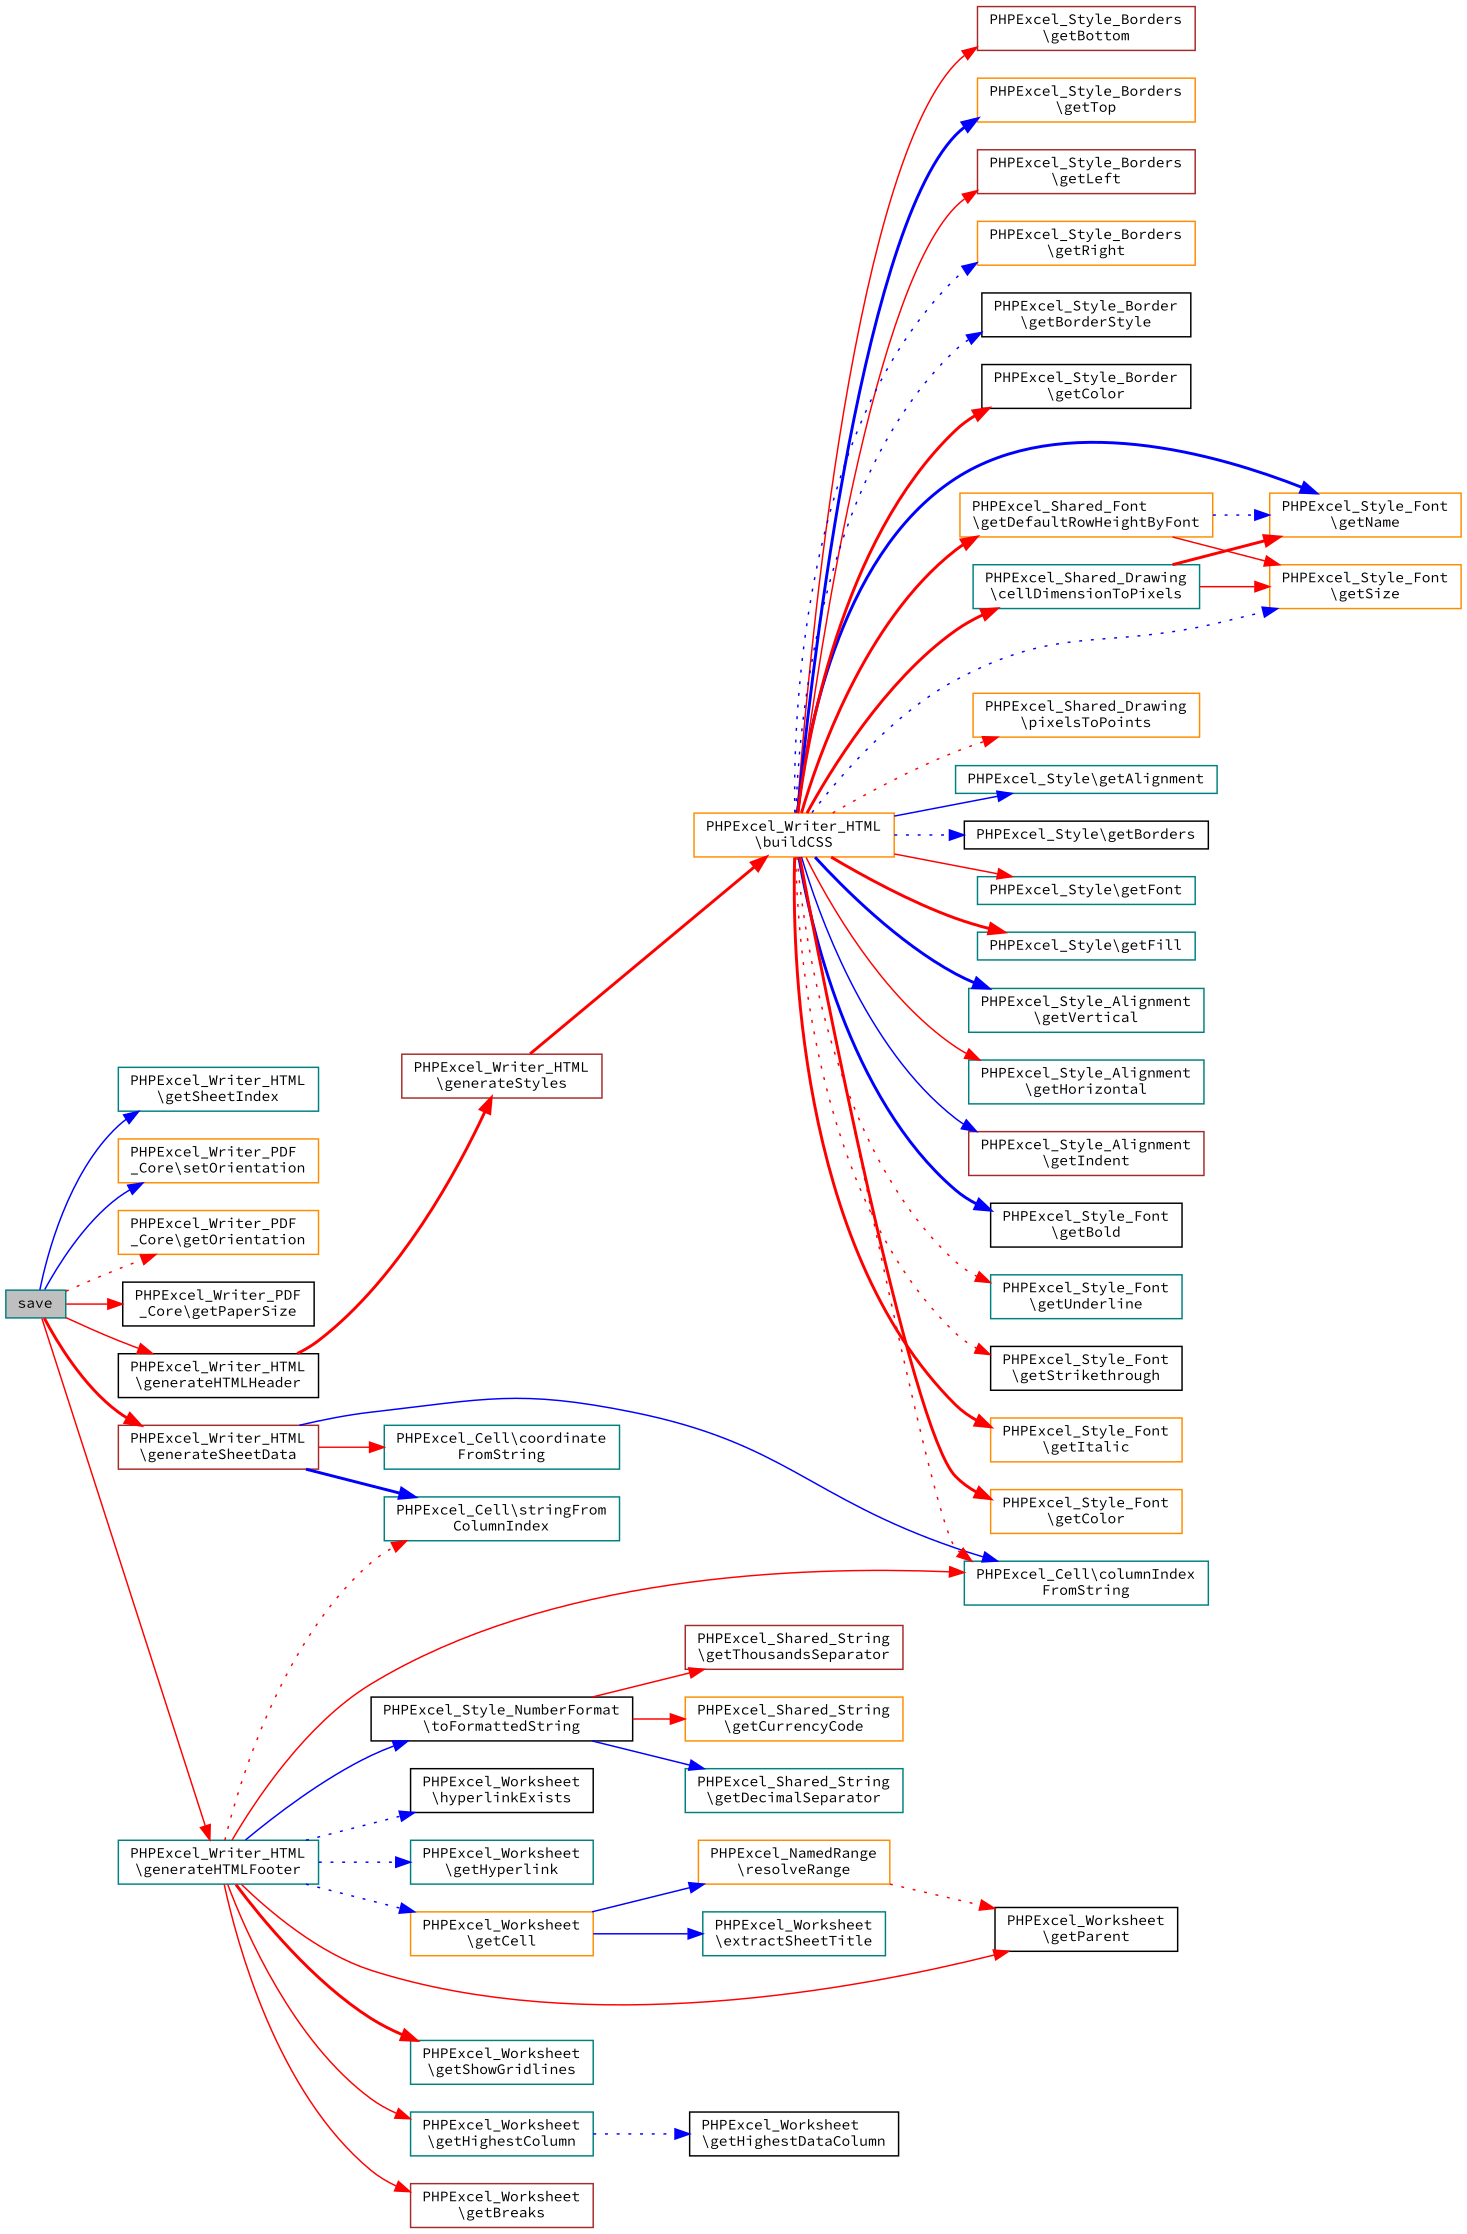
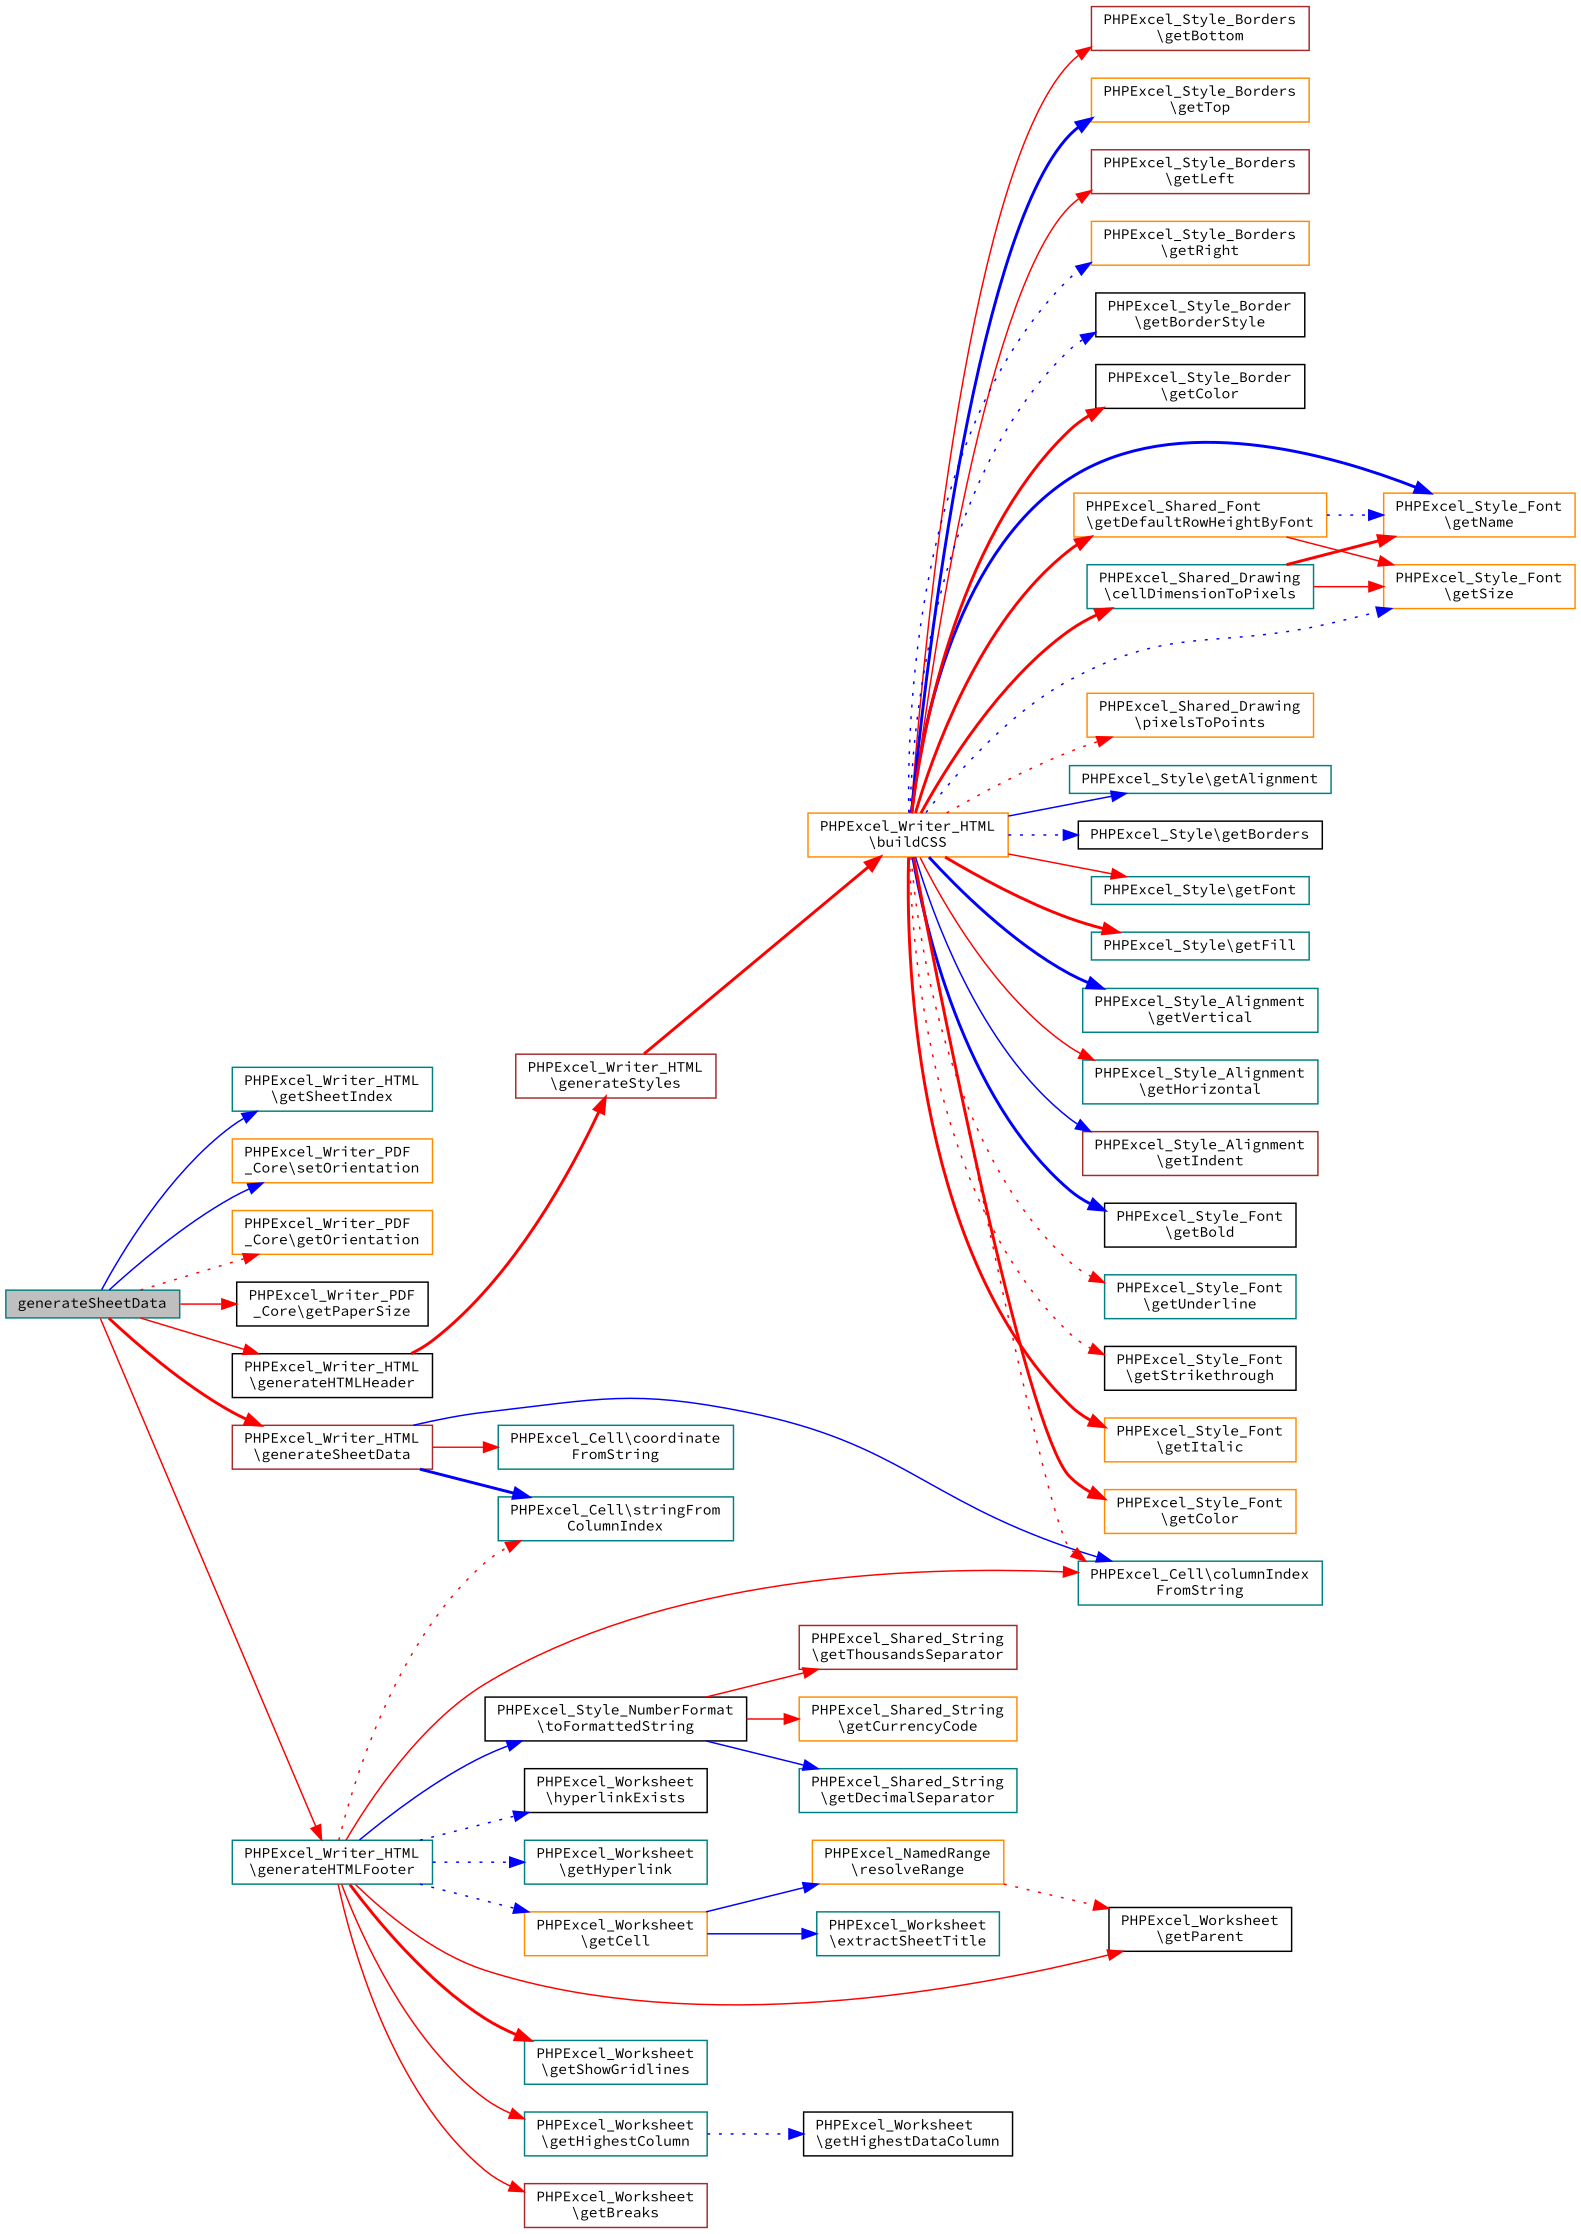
(36, 1304) -> (93, 1304)
